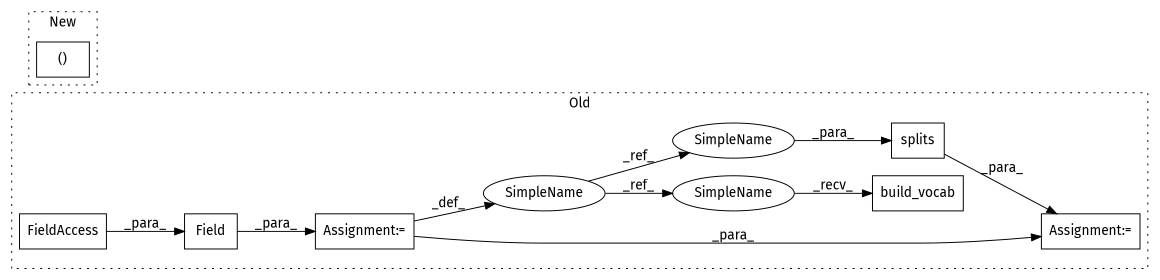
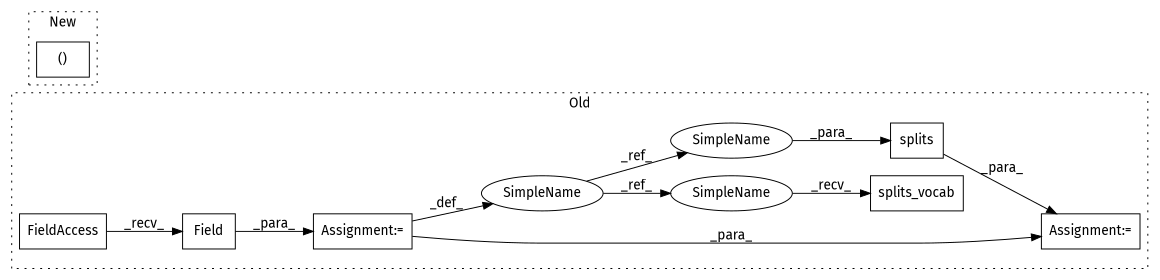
(918, 193) -> (917, 193)
(145, 224) -> (145, 224)
